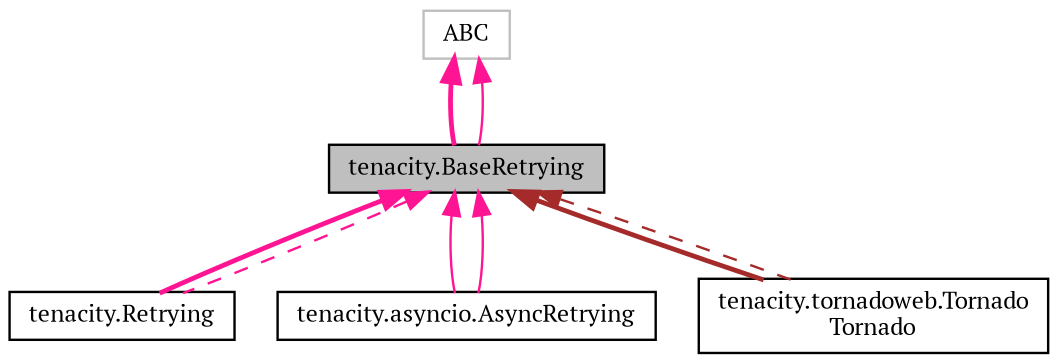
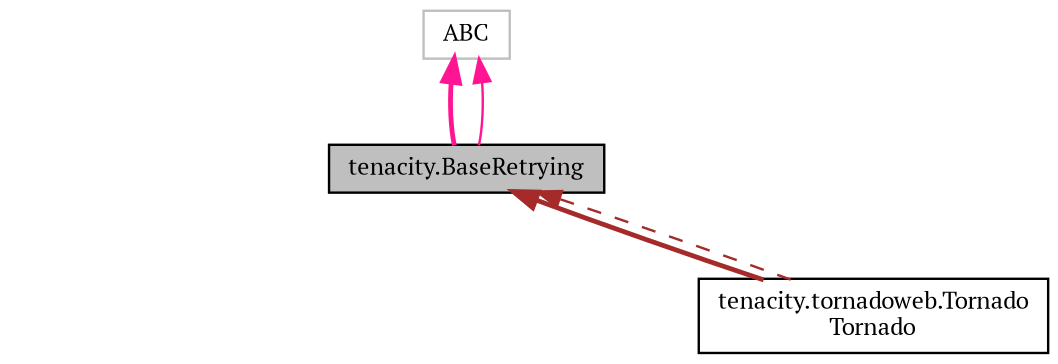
(122, 316) -> none
(467, 316) -> none
